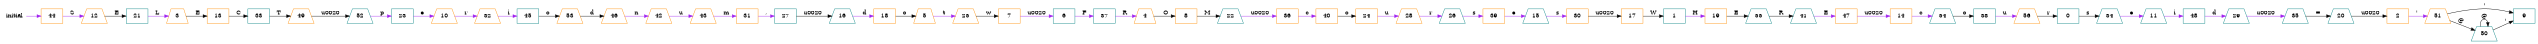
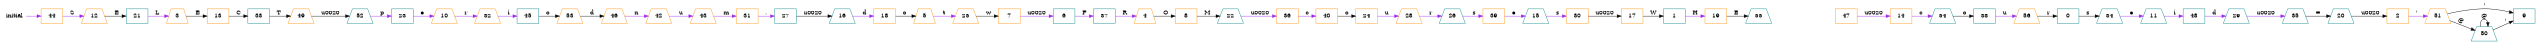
(1803, 16) -> none
